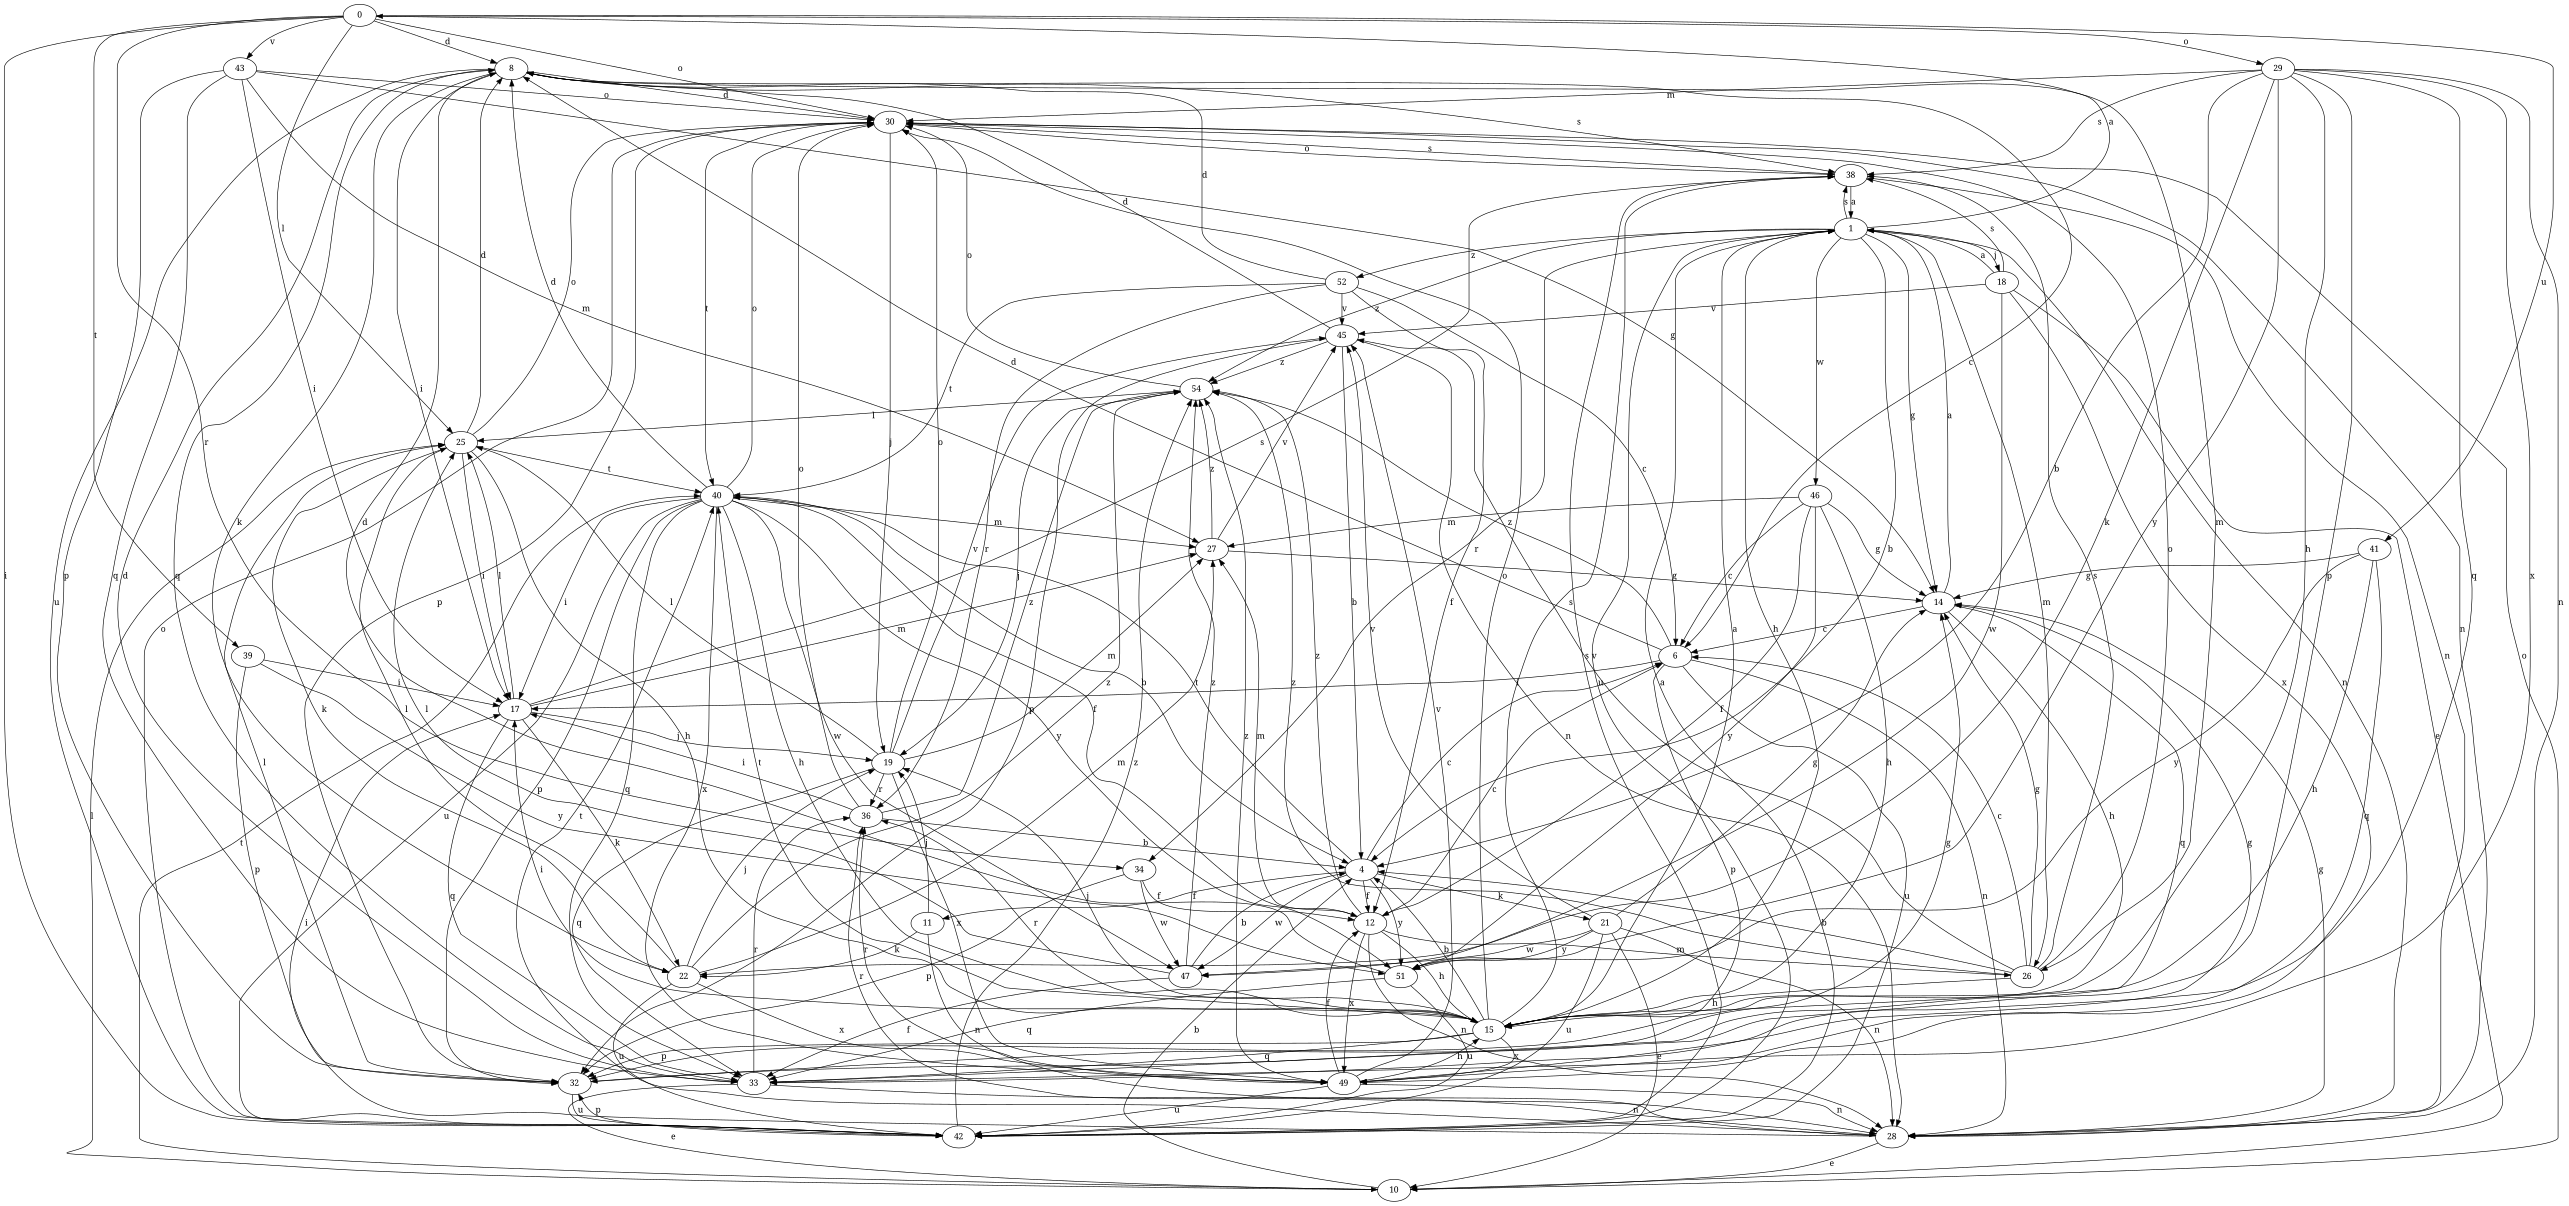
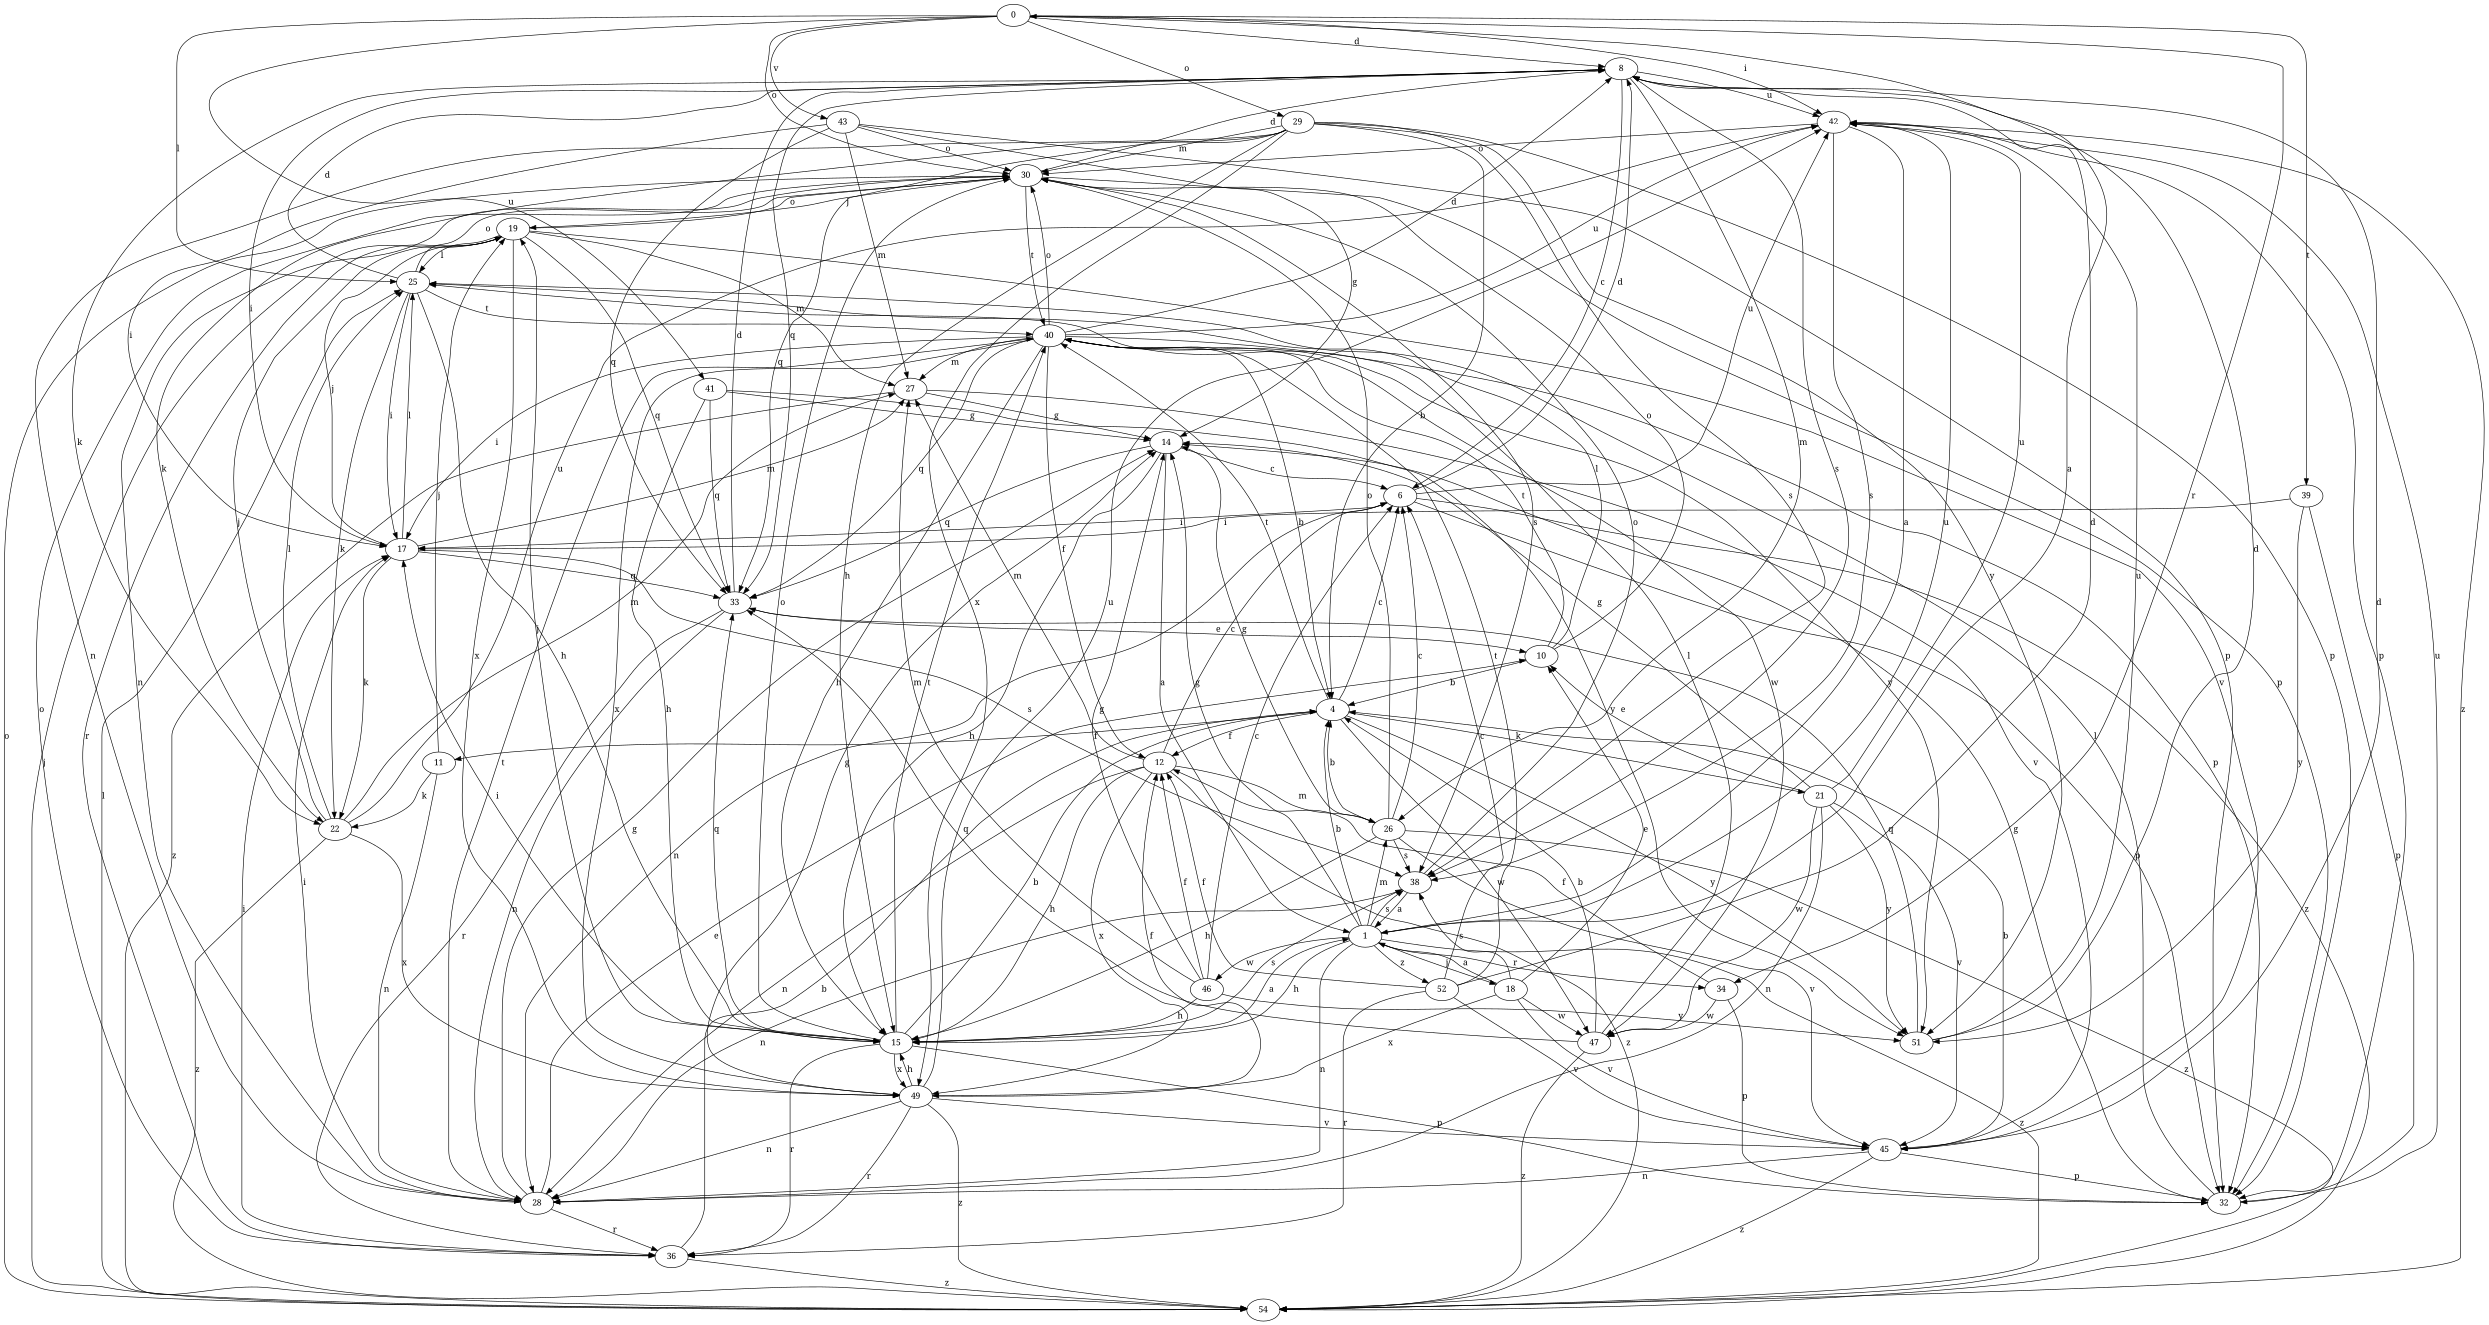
(698, 95) -> (1317, 103)
(909, 1030) -> (966, 829)
